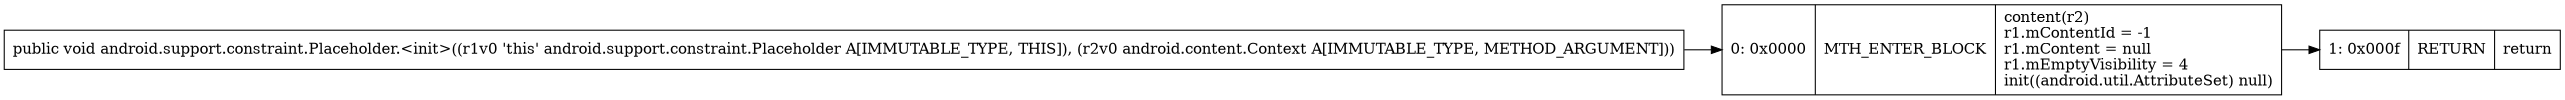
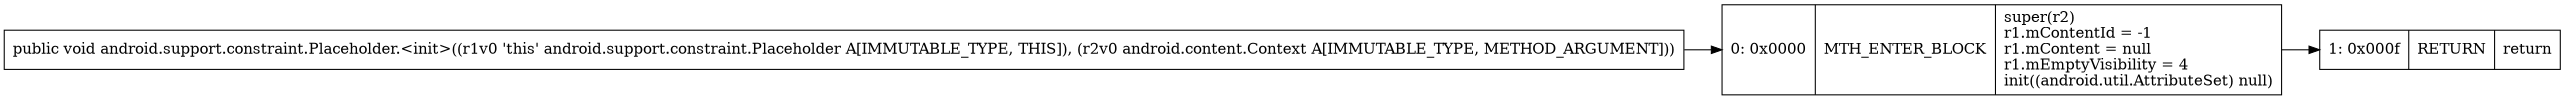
(2047, 17) -> (2039, 17)
